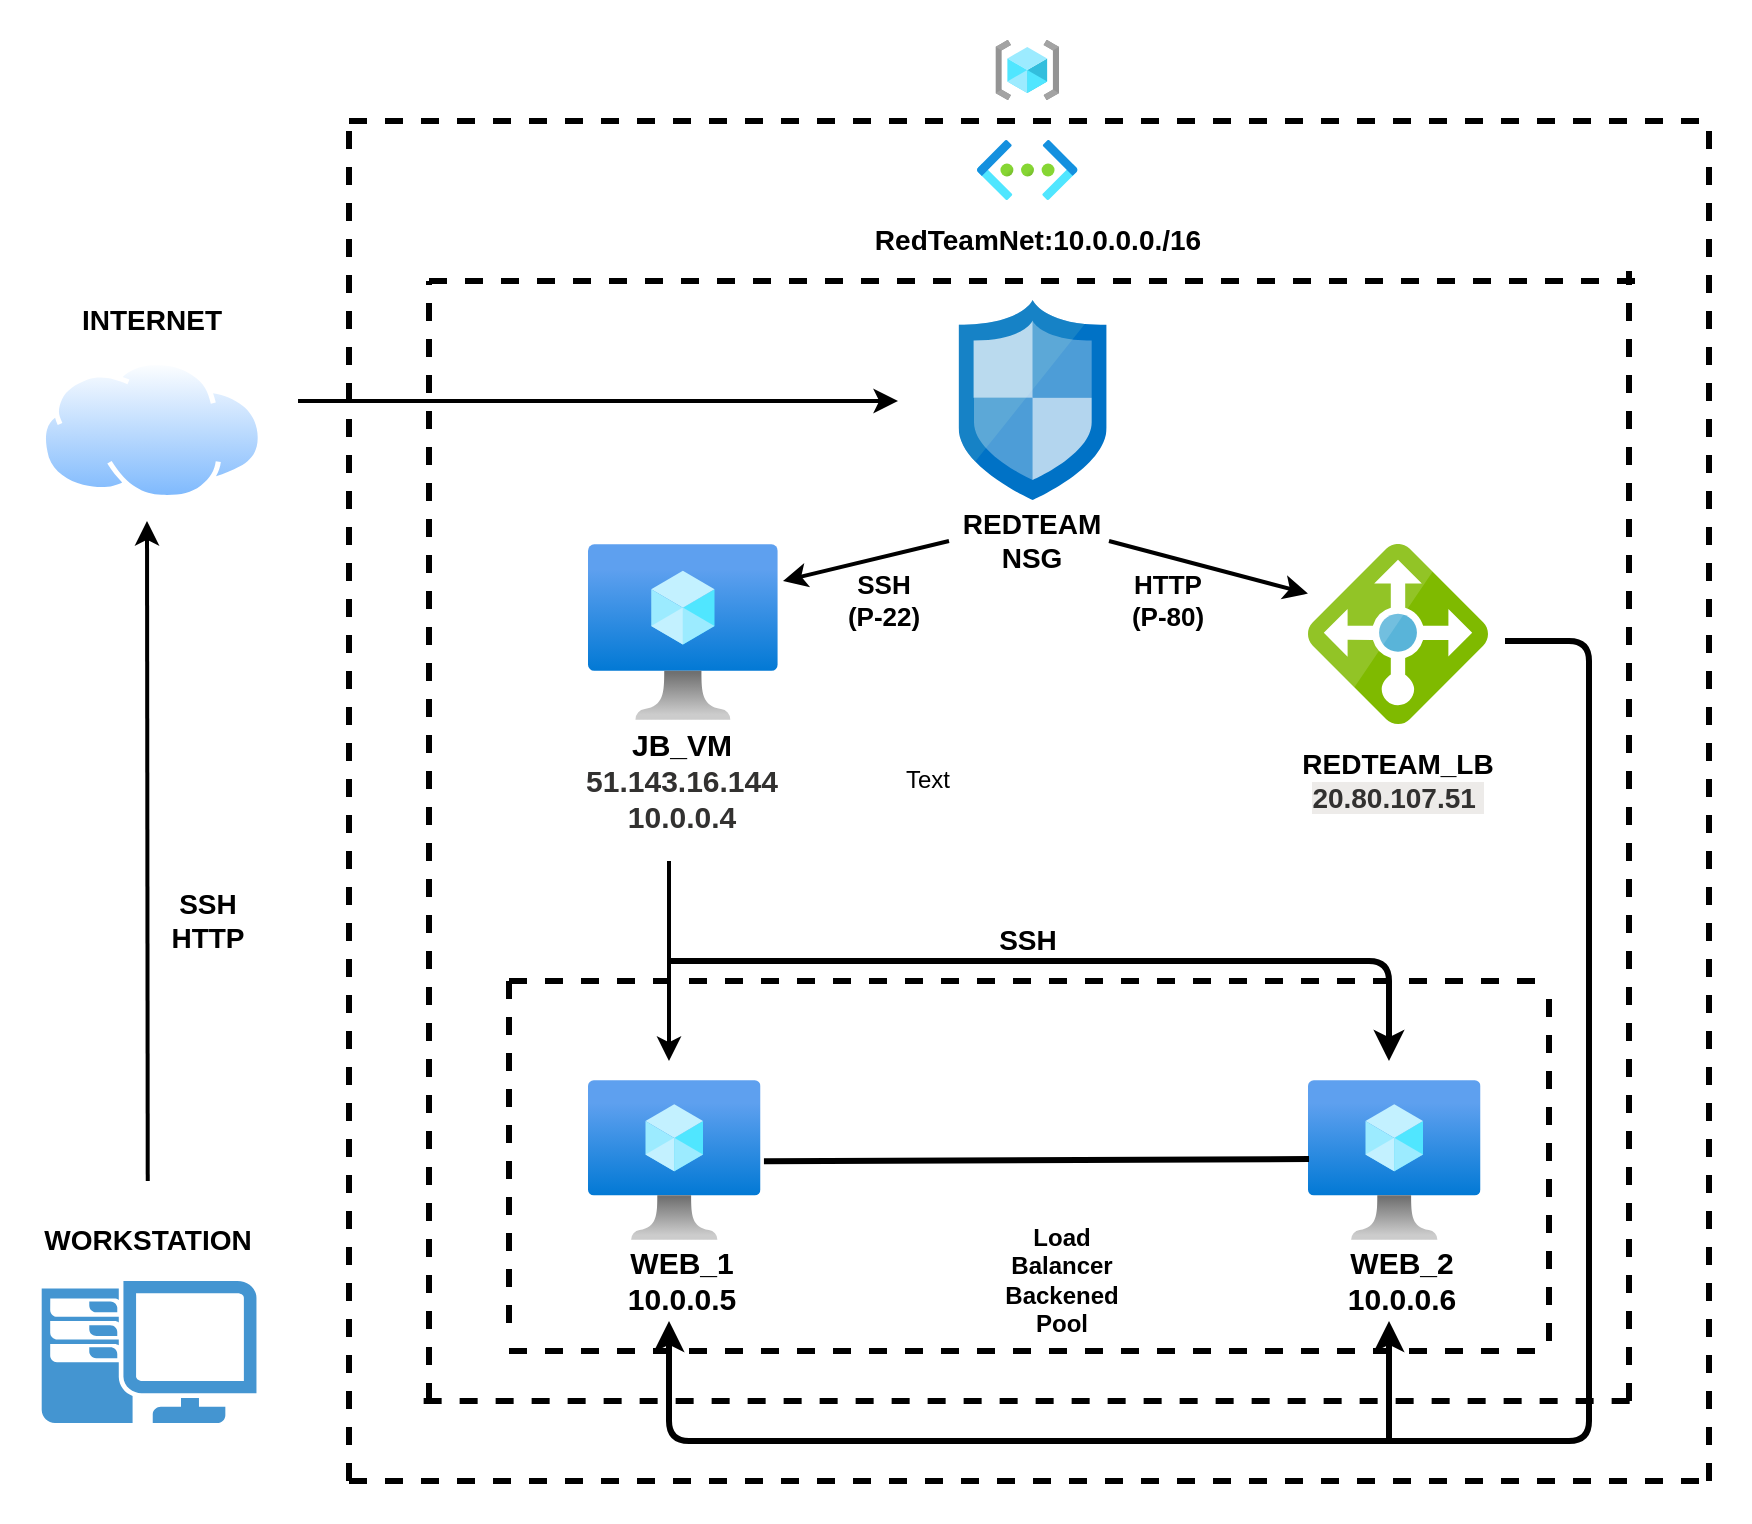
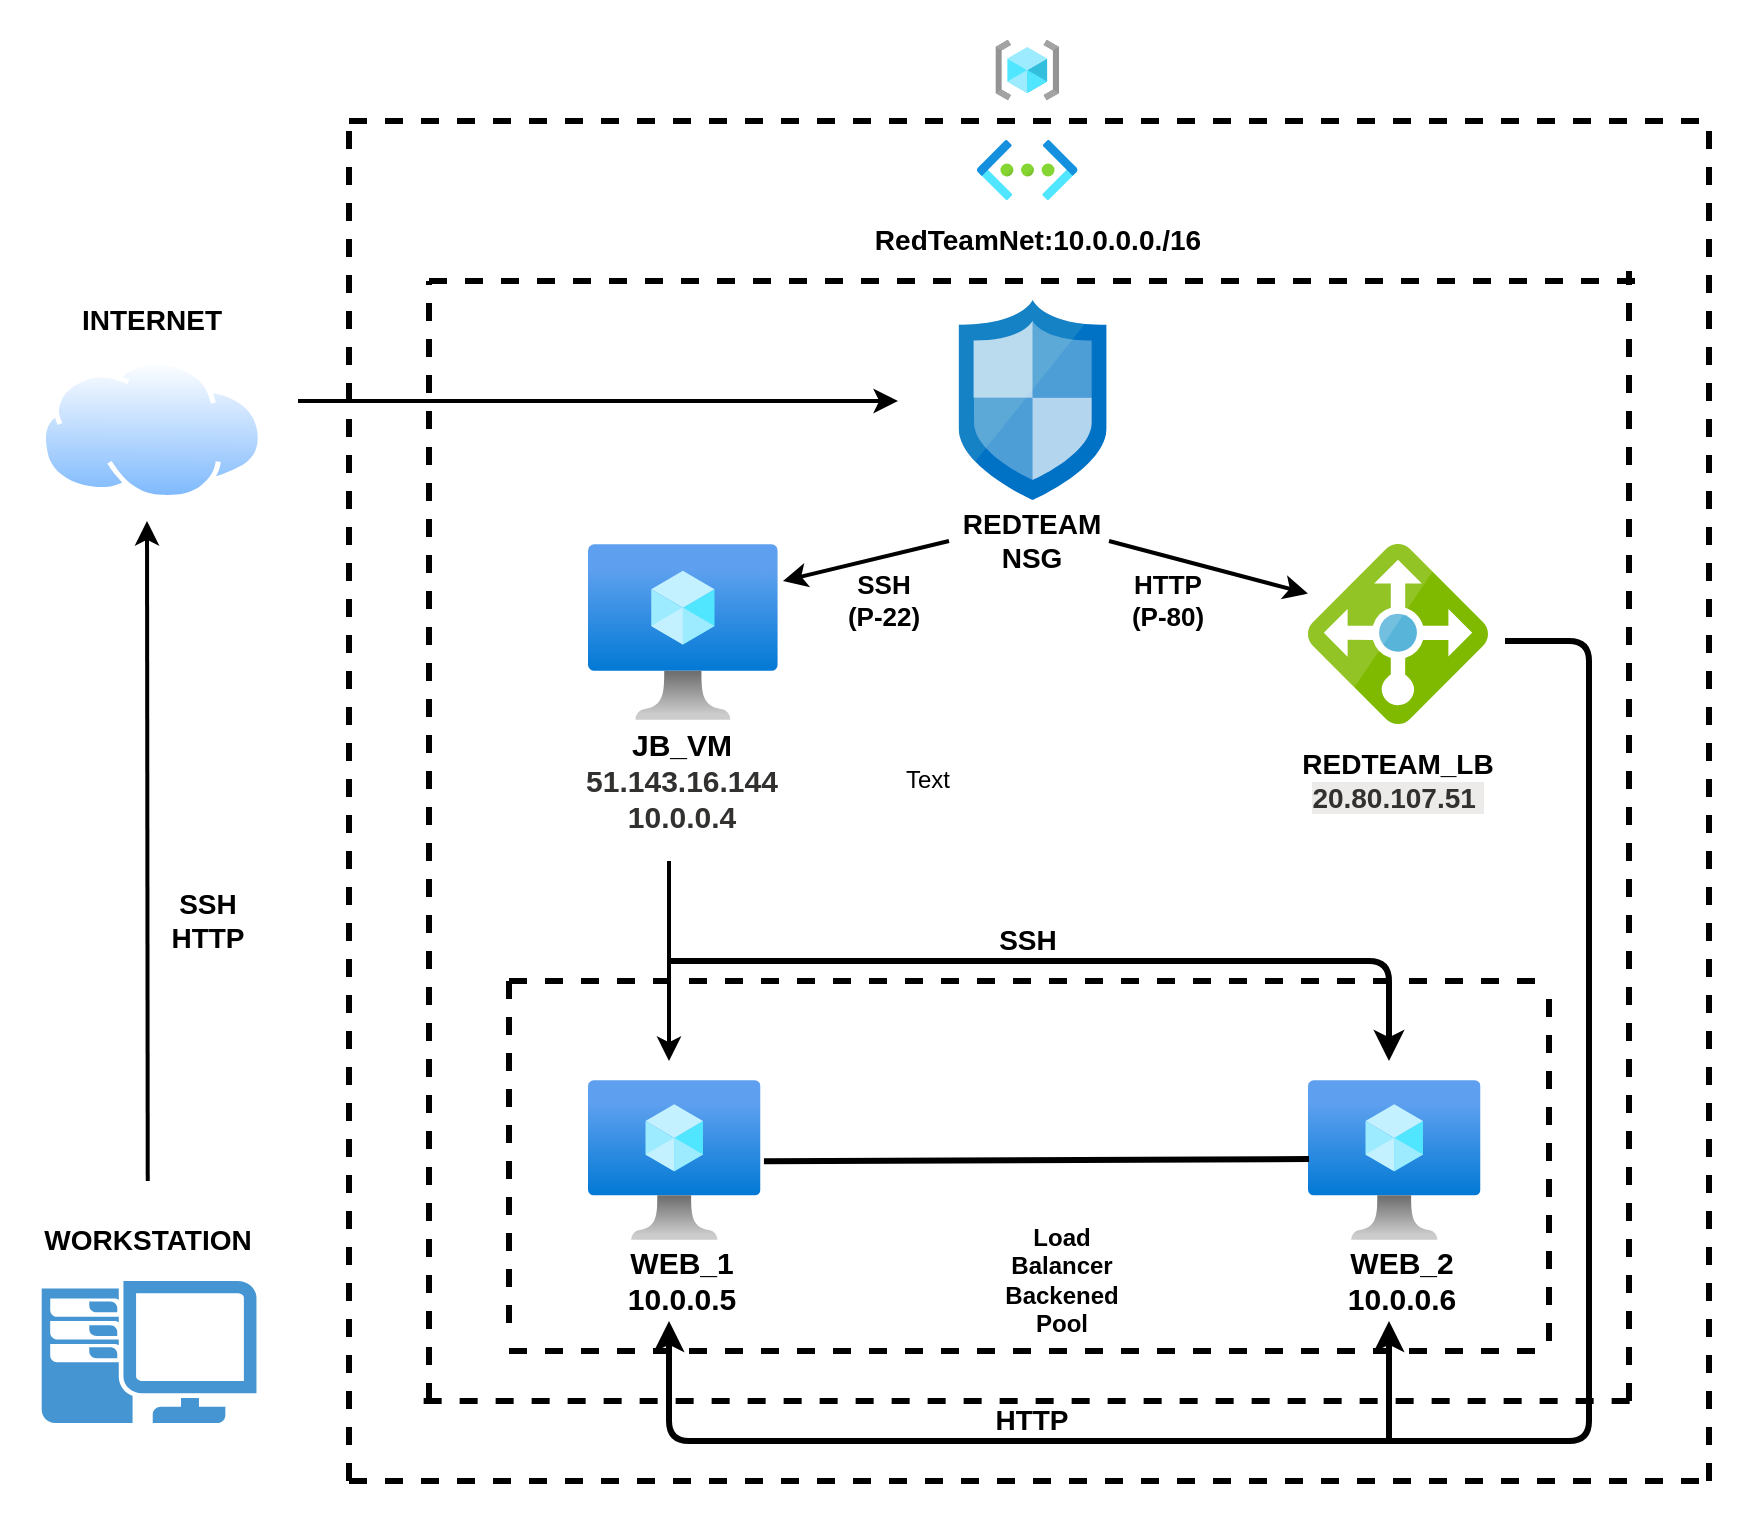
none -> (1034, 1421)
